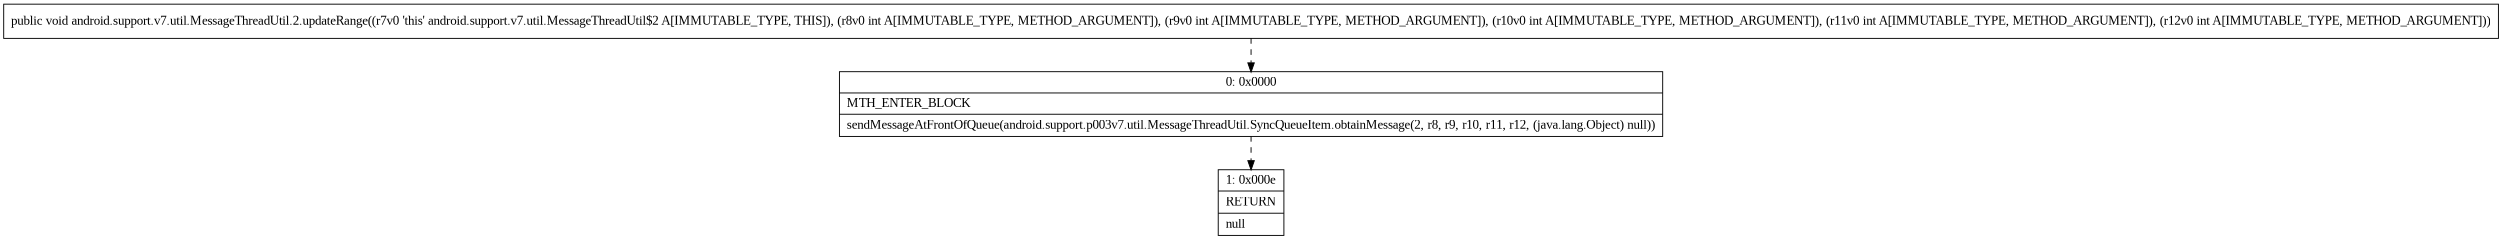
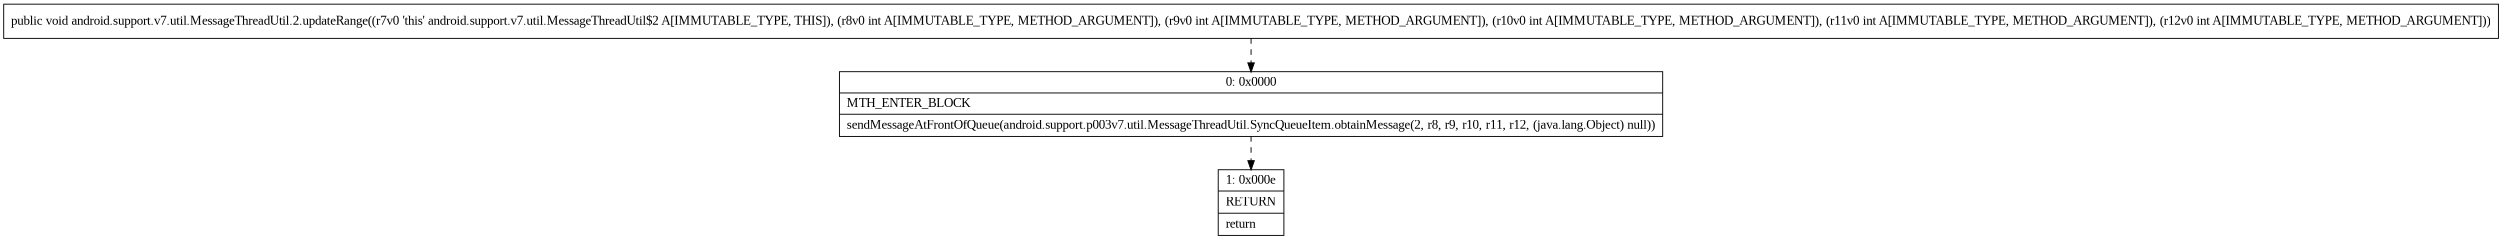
(1236, 224) -> (1241, 224)
